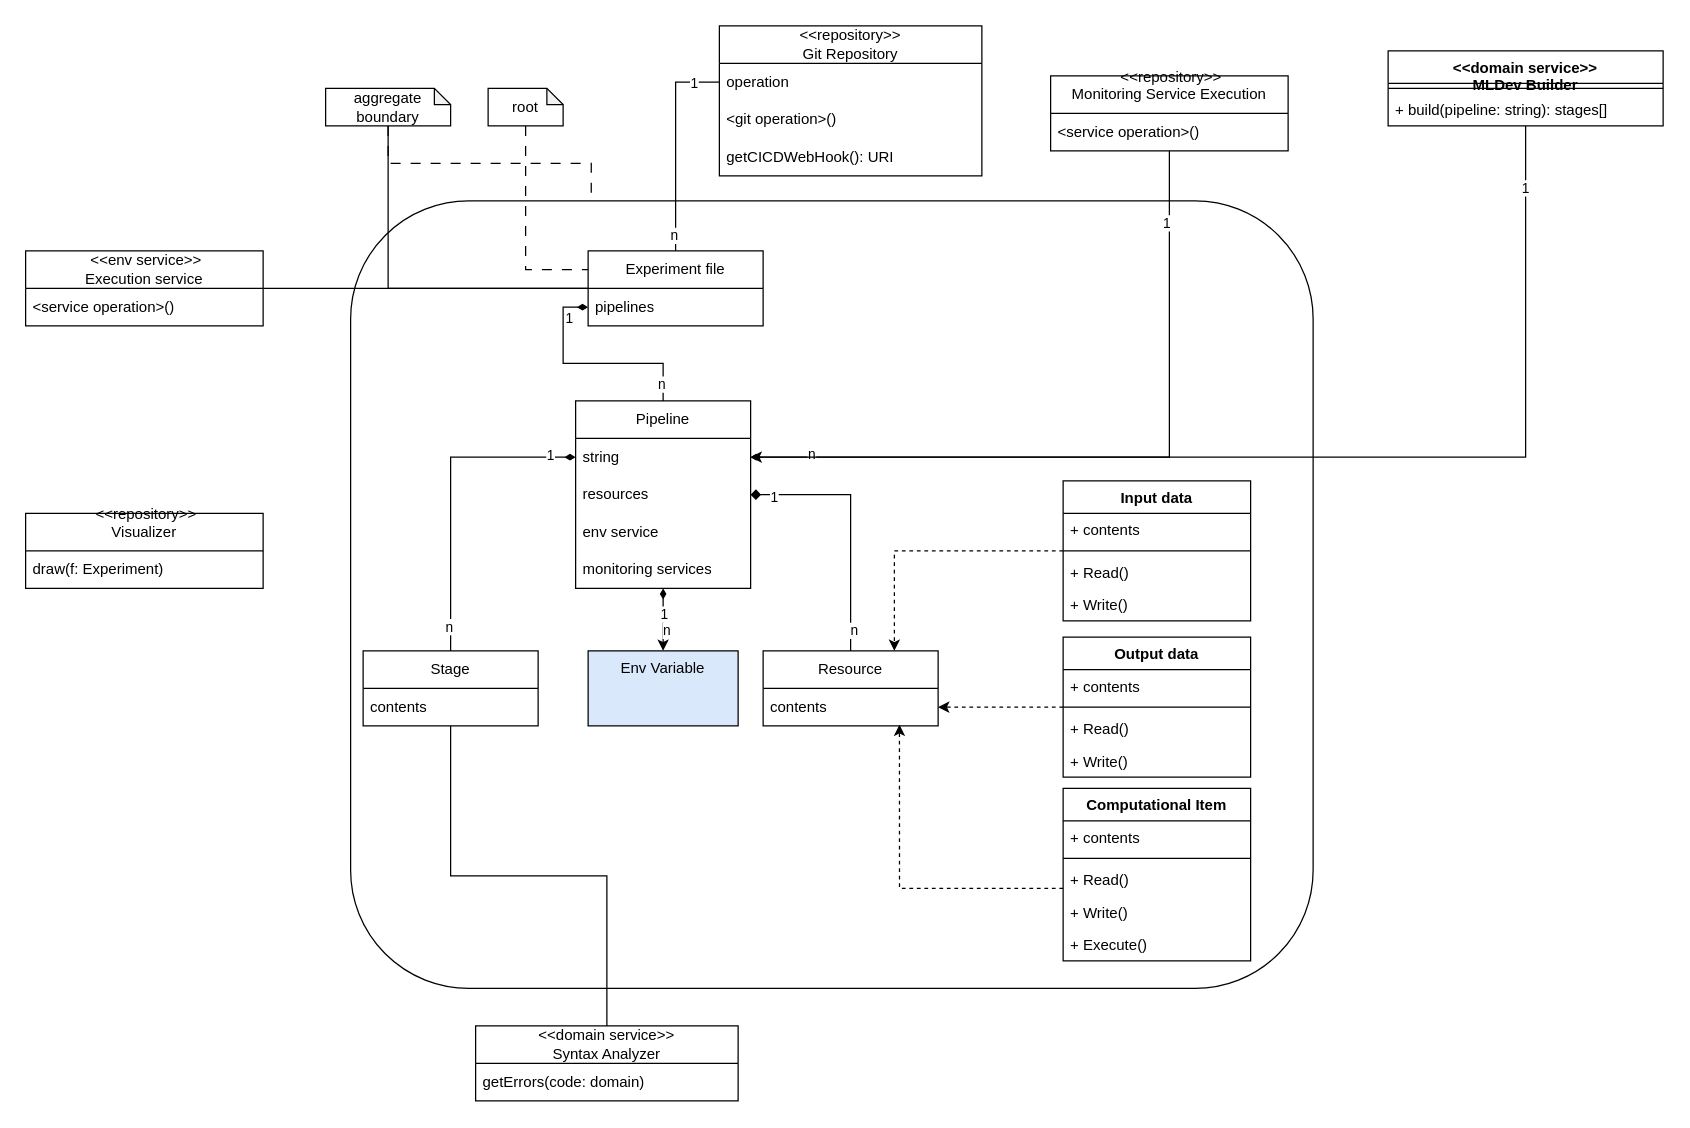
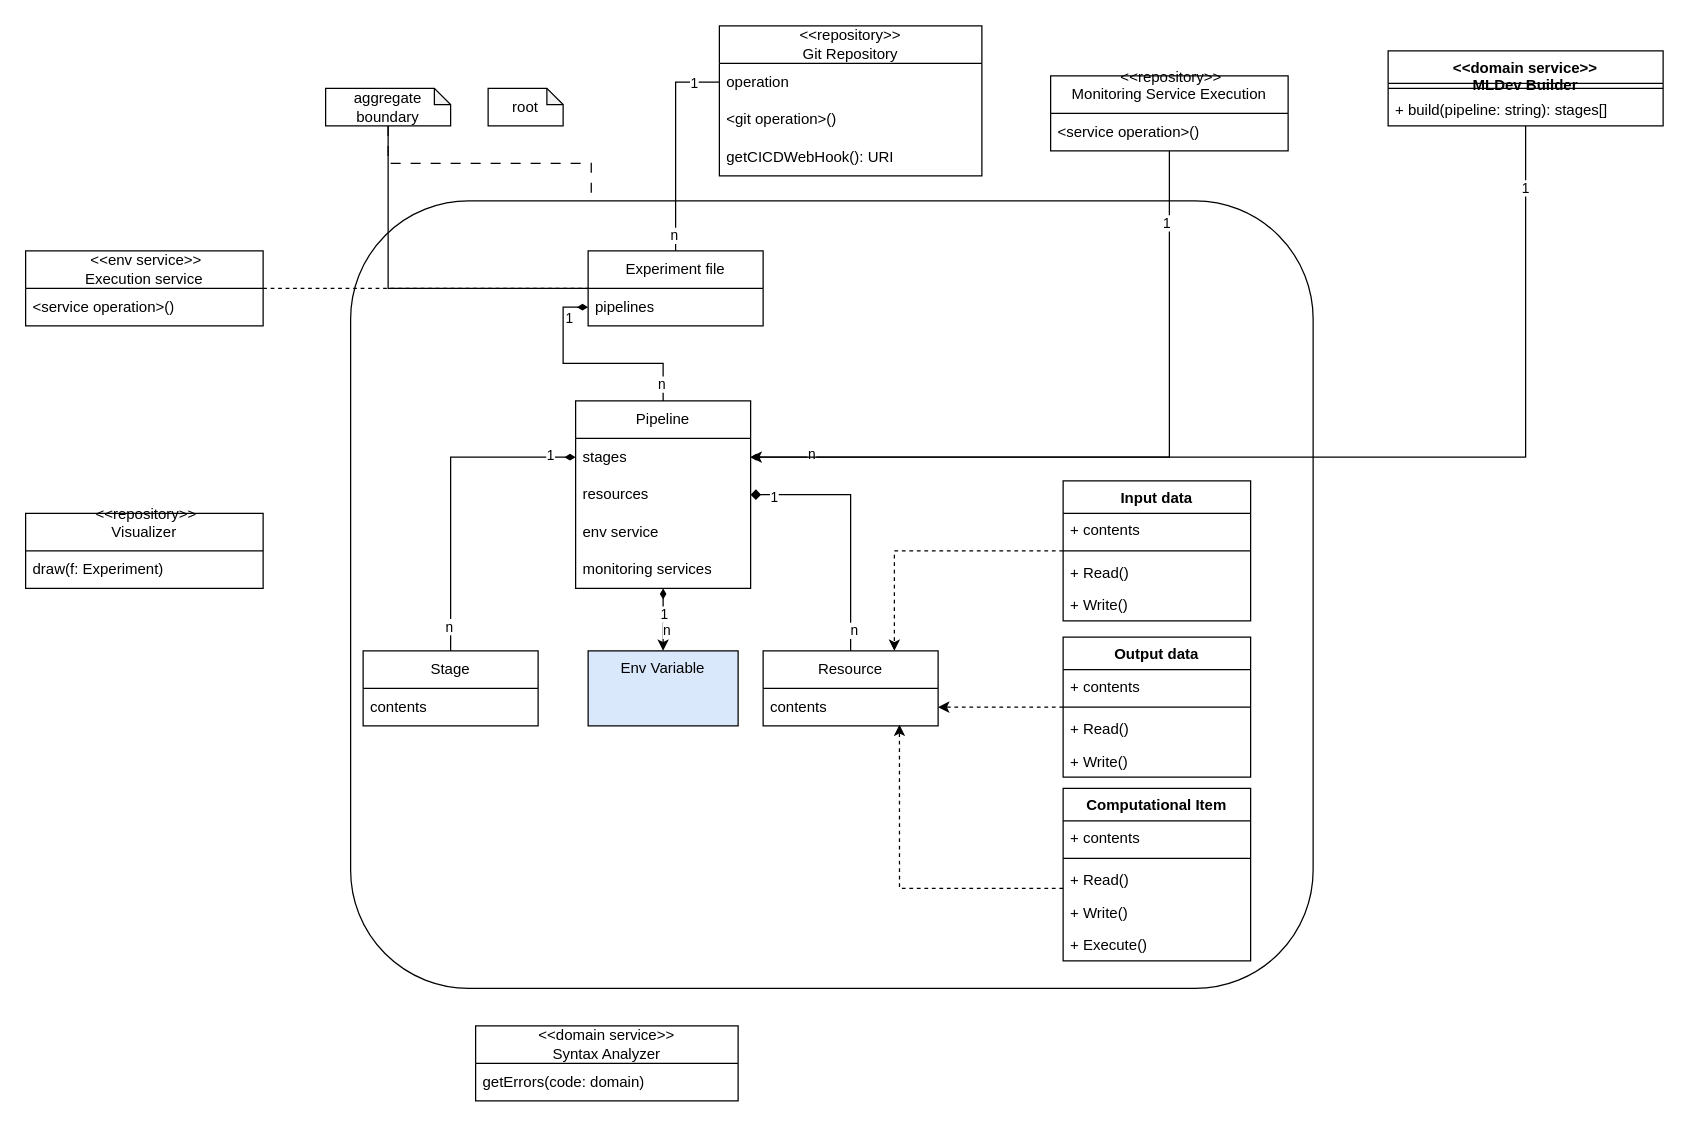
(526, 248) -> none
(324, 288) -> (324, 288)
(606, 457) -> (608, 457)
(530, 876) -> none
